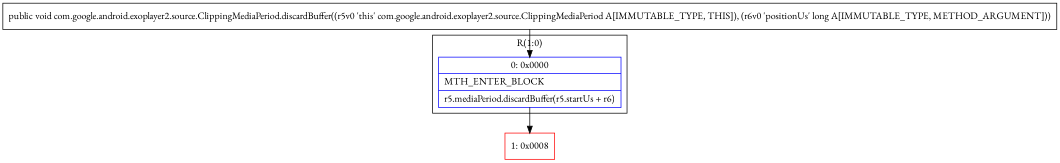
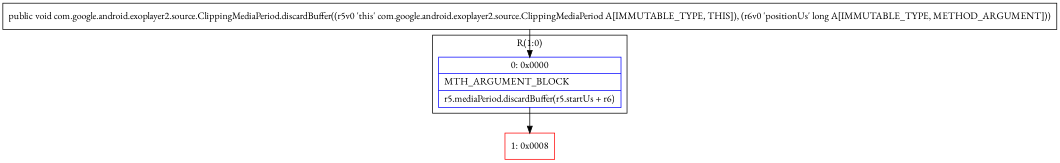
(495, 82) -> (507, 82)
